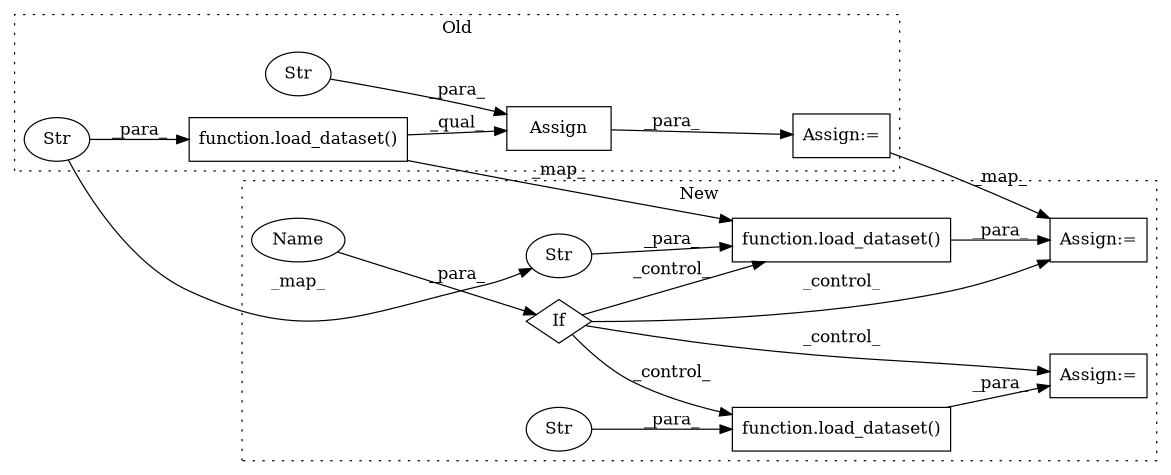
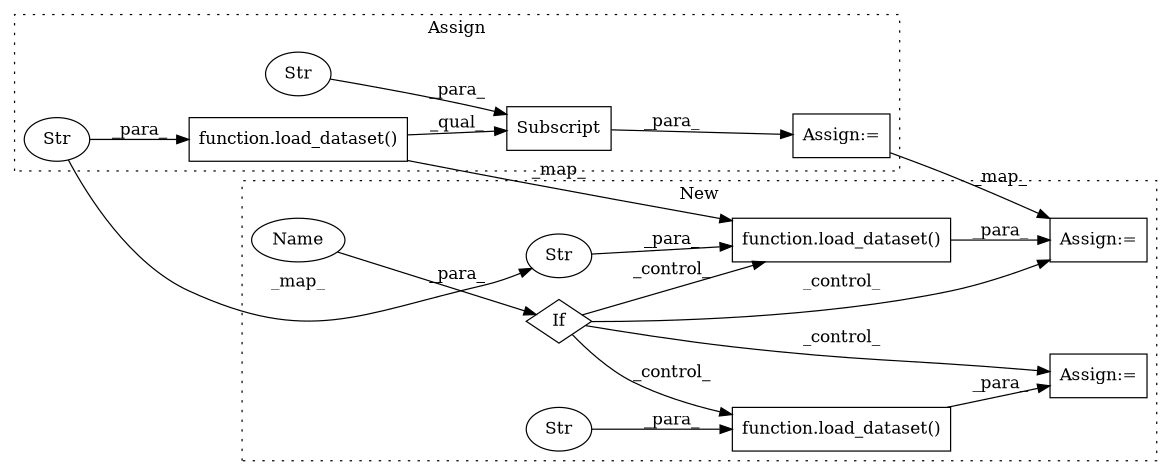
(457, 28) -> (457, 28)
(559, 129) -> (559, 129)
